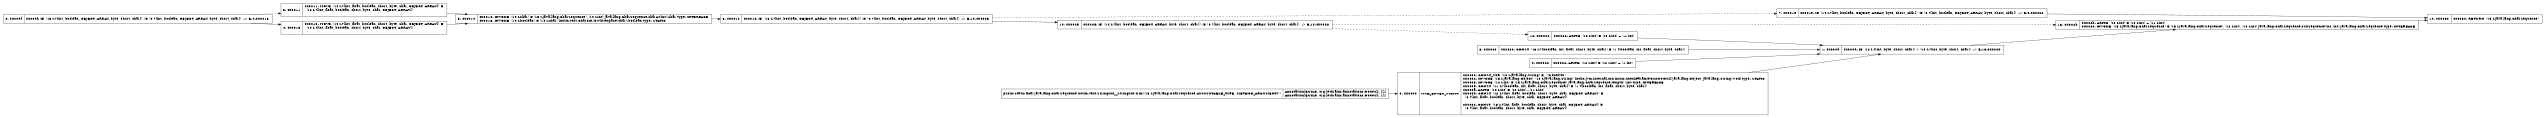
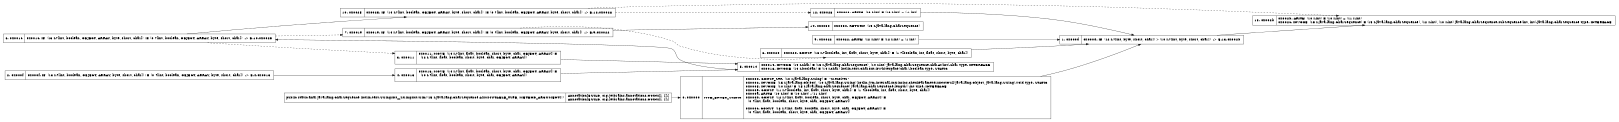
(265, 14) -> (300, 48)
(2422, 20) -> none
none -> (673, 41)
